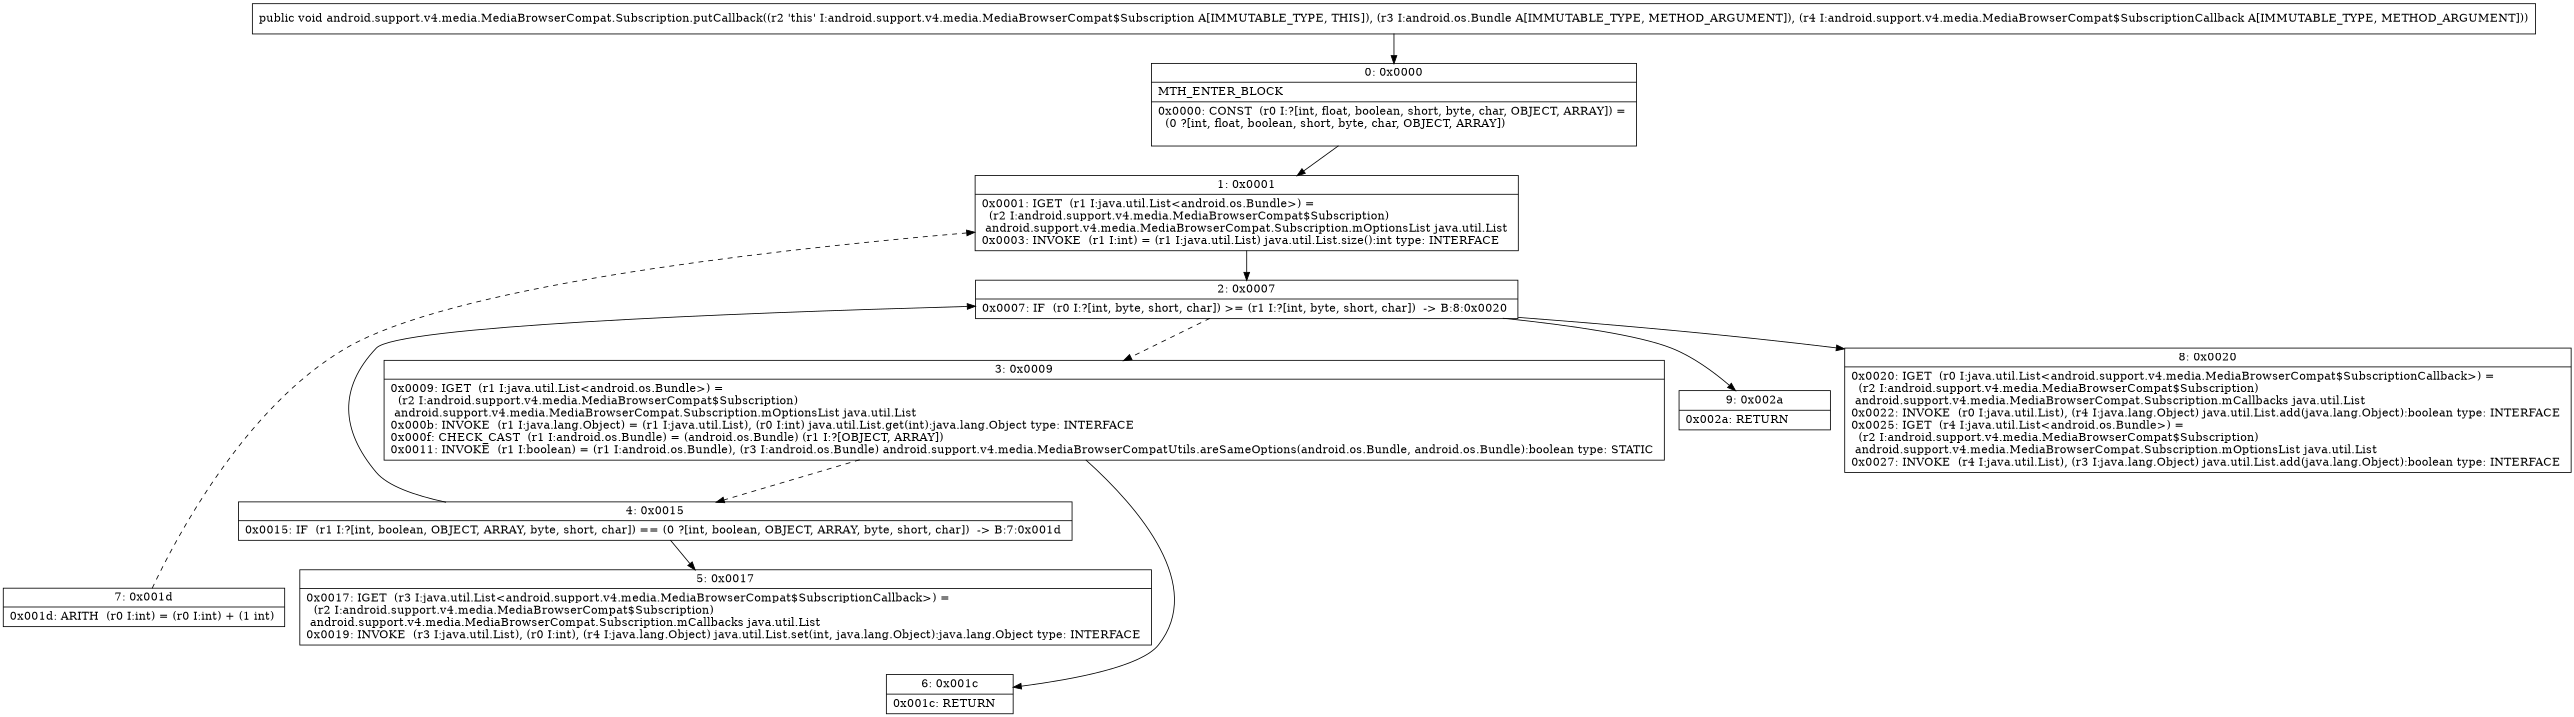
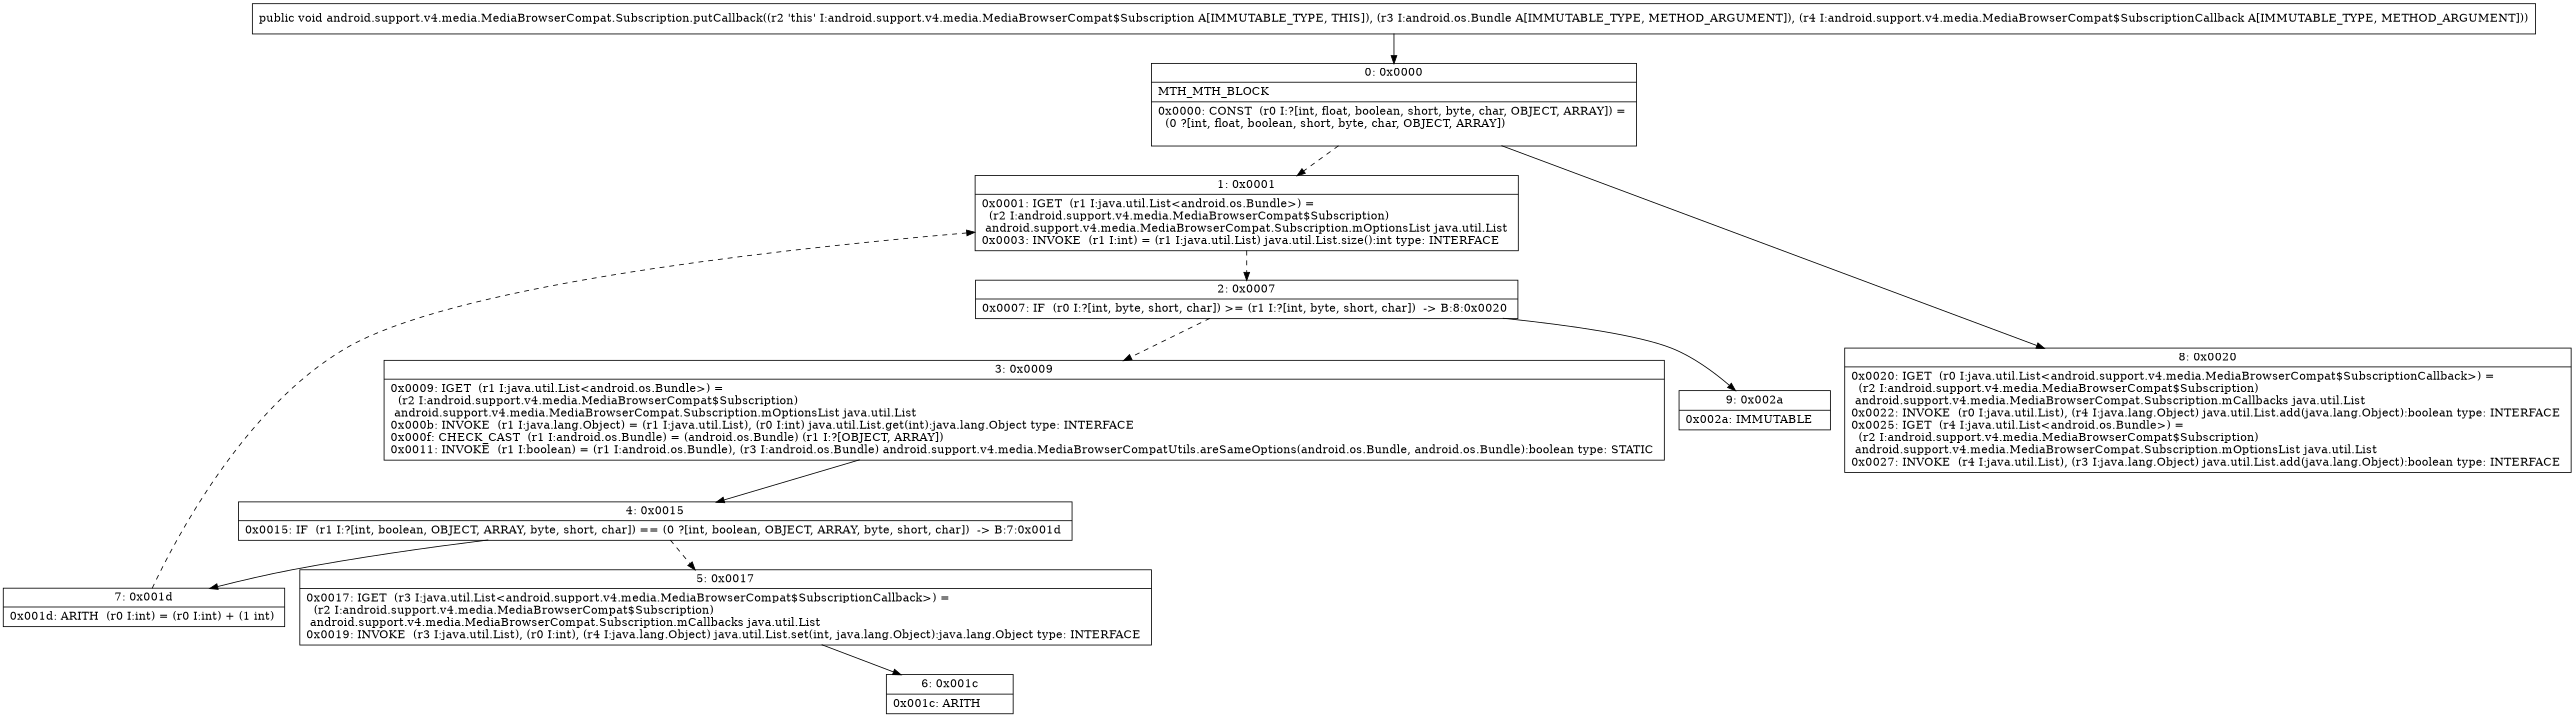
(1221, 92) -> (1214, 92)
(1321, 158) -> (1321, 158)
(1247, 261) -> (1247, 261)
(563, 323) -> (352, 559)
(1677, 331) -> (1769, 246)
(1743, 420) -> (1755, 420)
(792, 480) -> (792, 480)
(680, 552) -> (680, 552)
(1173, 612) -> (857, 658)
(950, 704) -> (942, 704)
